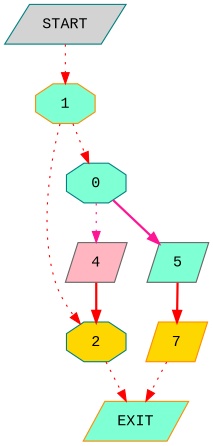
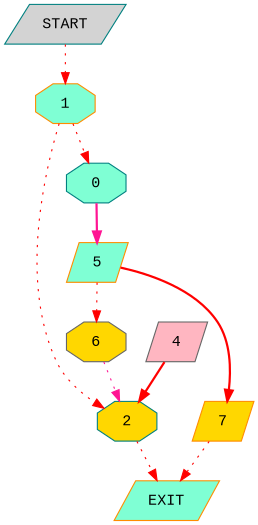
(96, 217) -> none
(178, 262) -> (97, 262)
none -> (96, 342)
